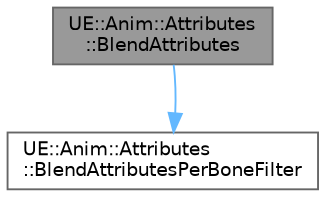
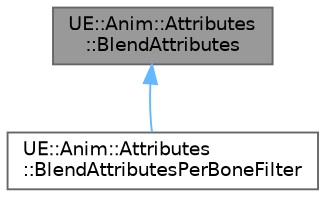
(175, 89) -> (150, 108)
